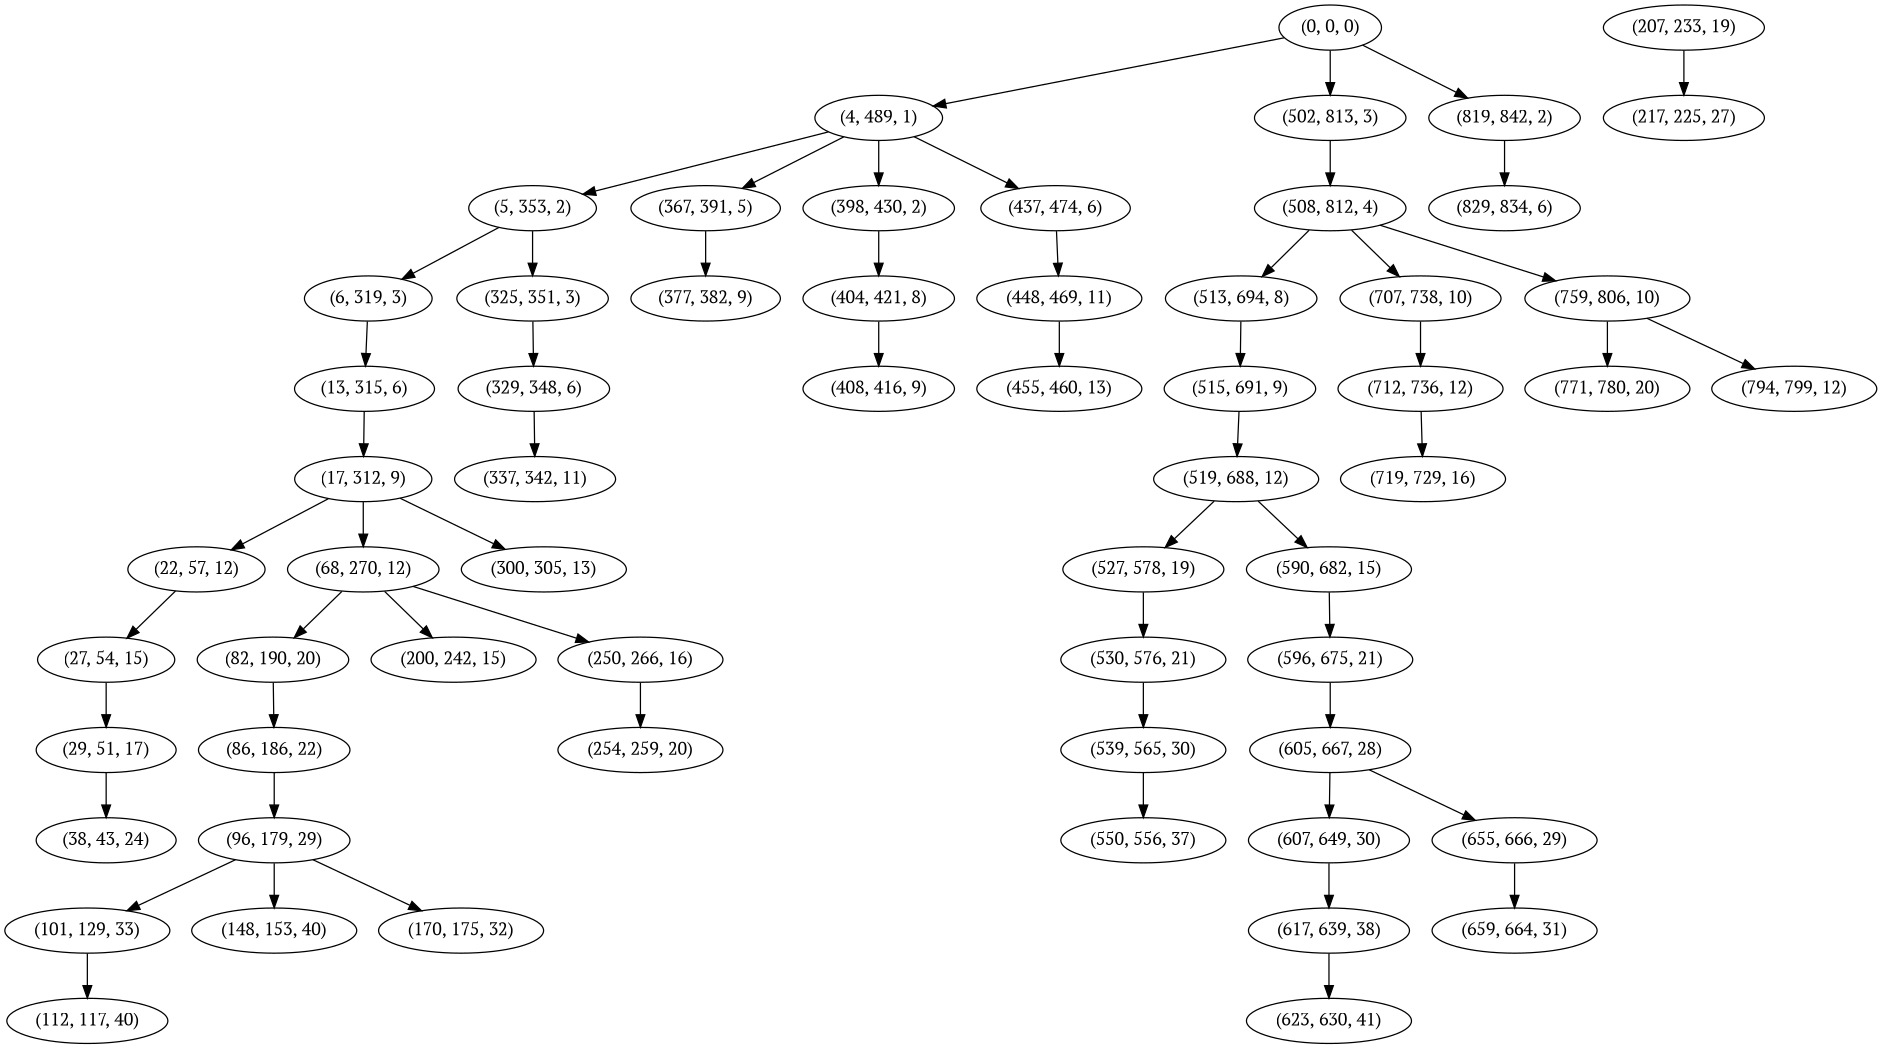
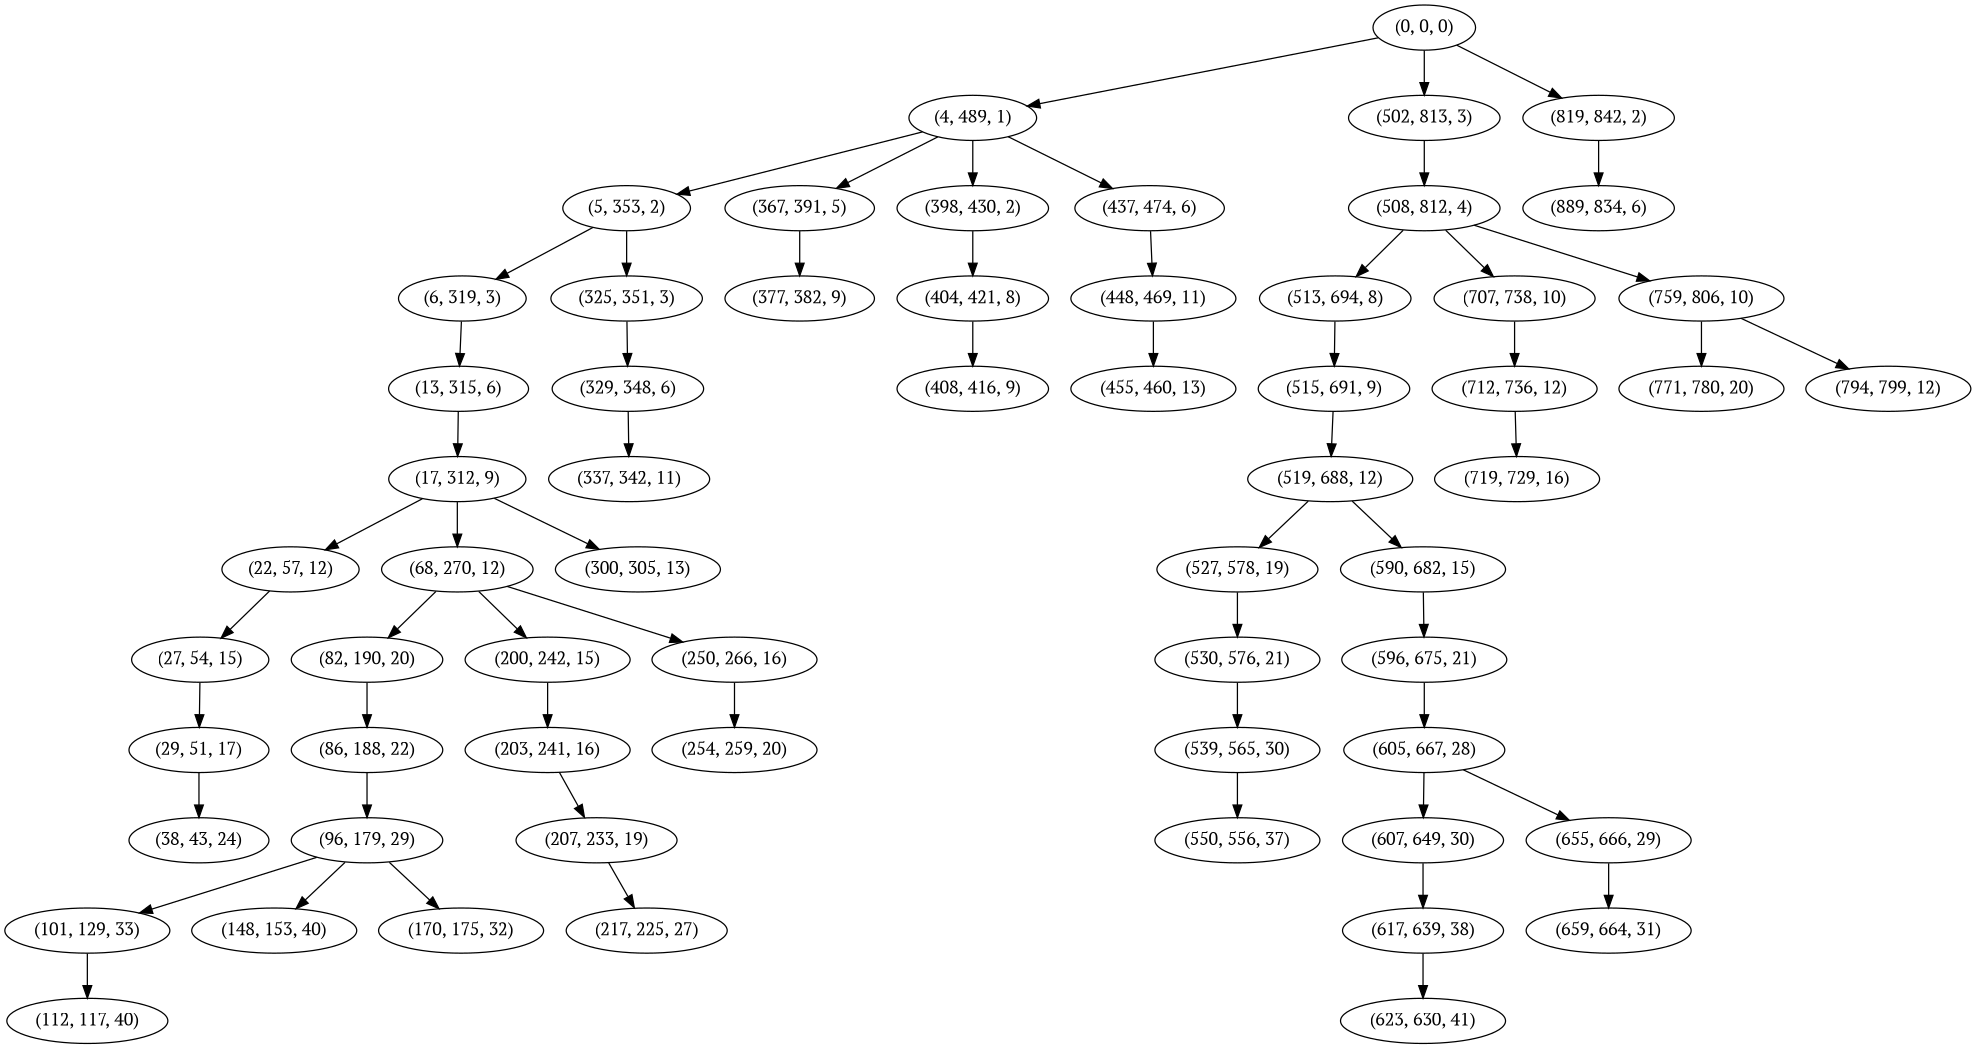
(1504, 208) -> (1599, 208)
(274, 750) -> (367, 750)
none -> (548, 750)
